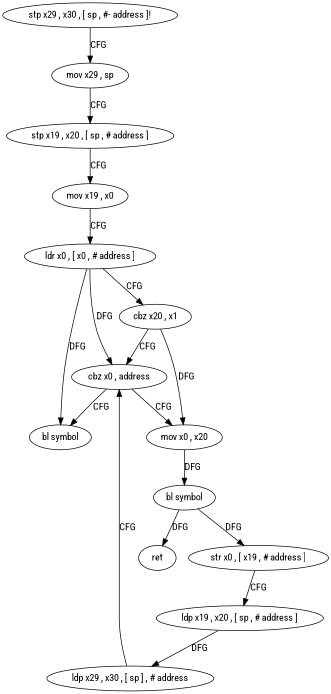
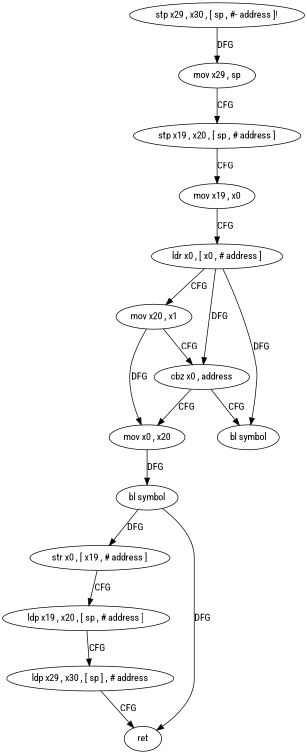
(98, 45) -> (225, 45)
(155, 317) -> (154, 317)
(119, 532) -> (115, 707)
(200, 648) -> (97, 648)
